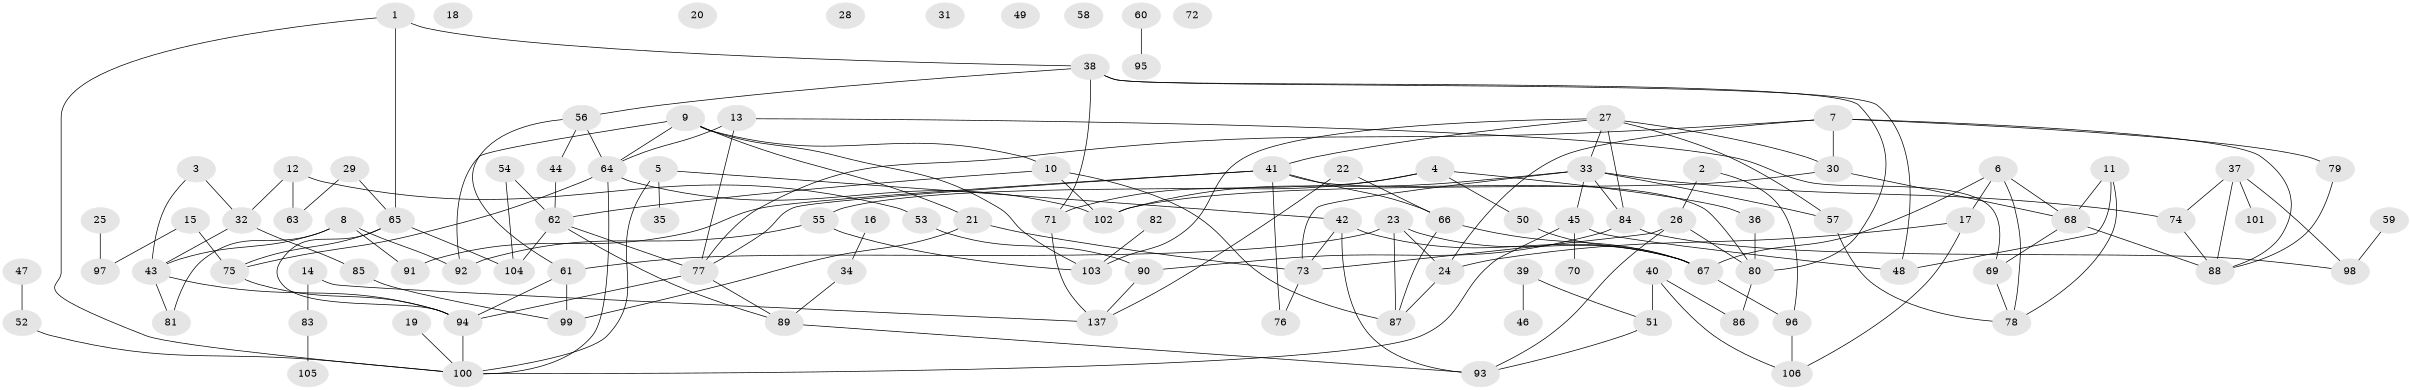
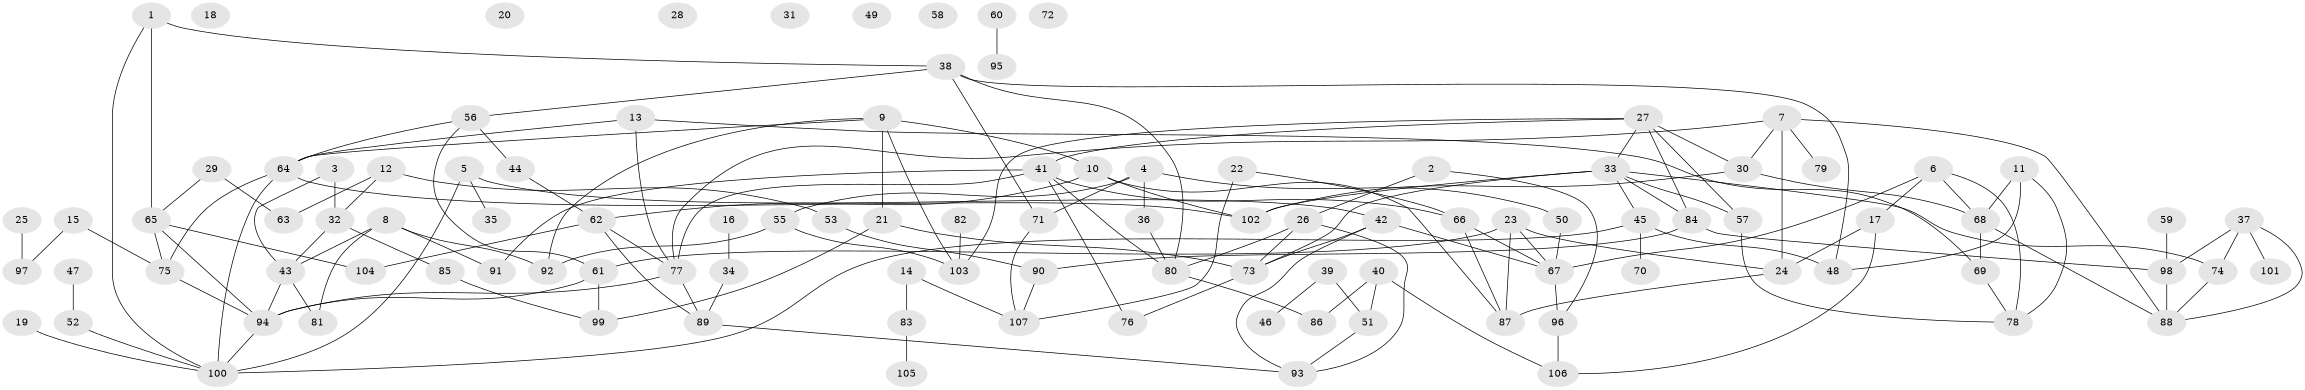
(505, 169) -> none
(2297, 241) -> (2167, 297)
(1097, 323) -> (1019, 323)
